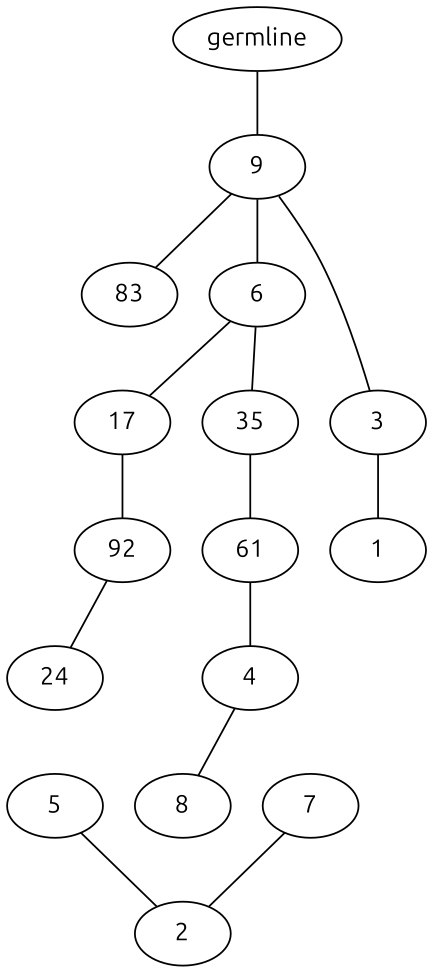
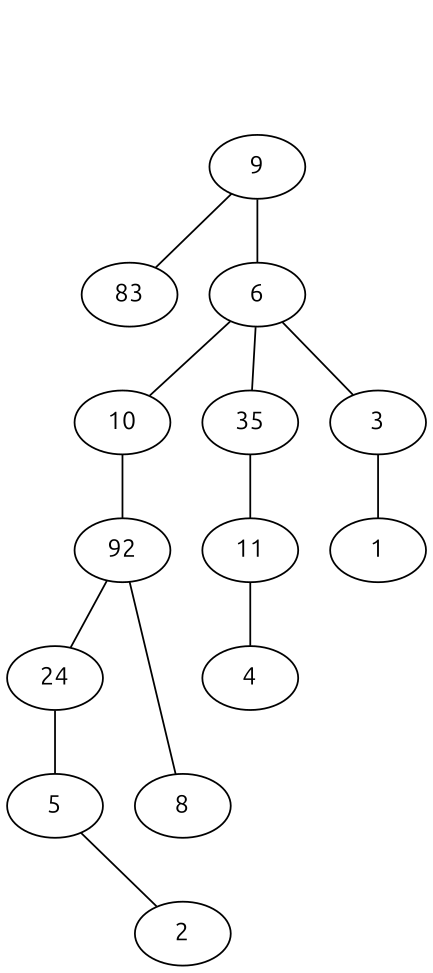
(257, 39) -> none
(334, 289) -> (318, 359)
(122, 422) -> (122, 422)
(250, 550) -> (250, 550)
none -> (55, 742)
(217, 742) -> (153, 678)
(311, 806) -> none
